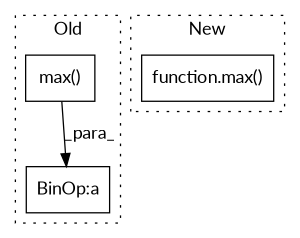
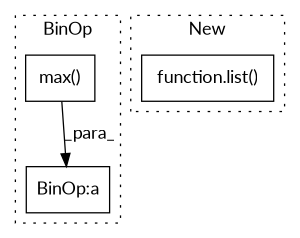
(68, 30) -> (68, 30)
(208, 78) -> (208, 78)
